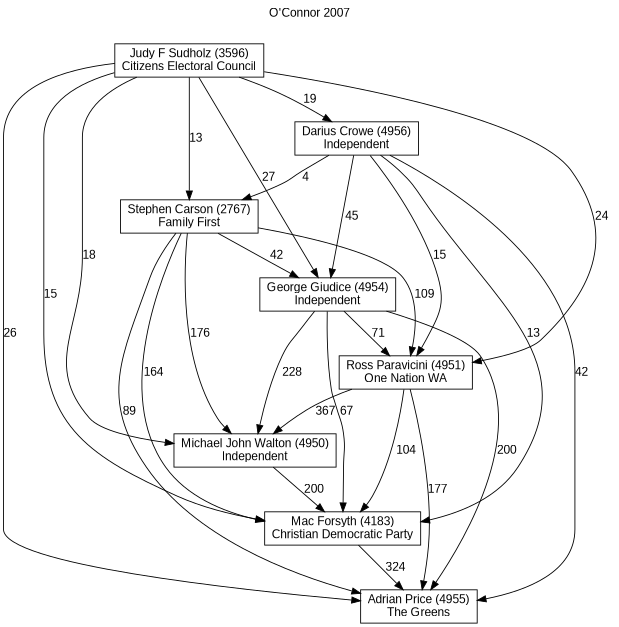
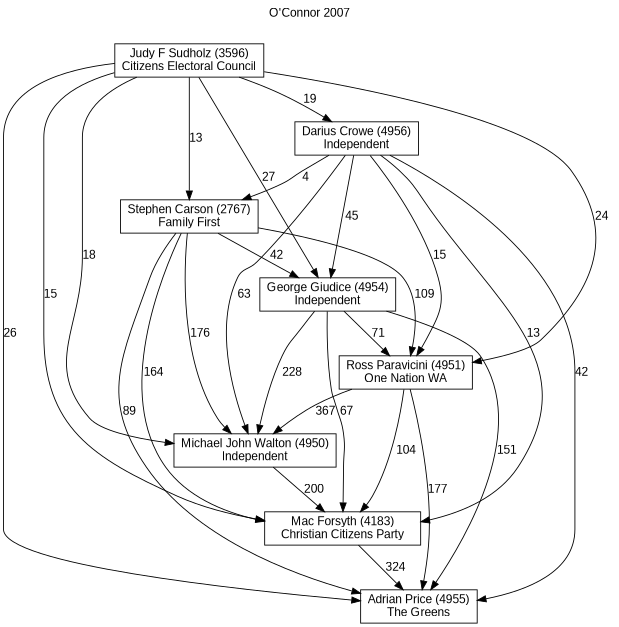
none -> (241, 273)
(507, 450) -> (507, 450)
(343, 528) -> (343, 528)
